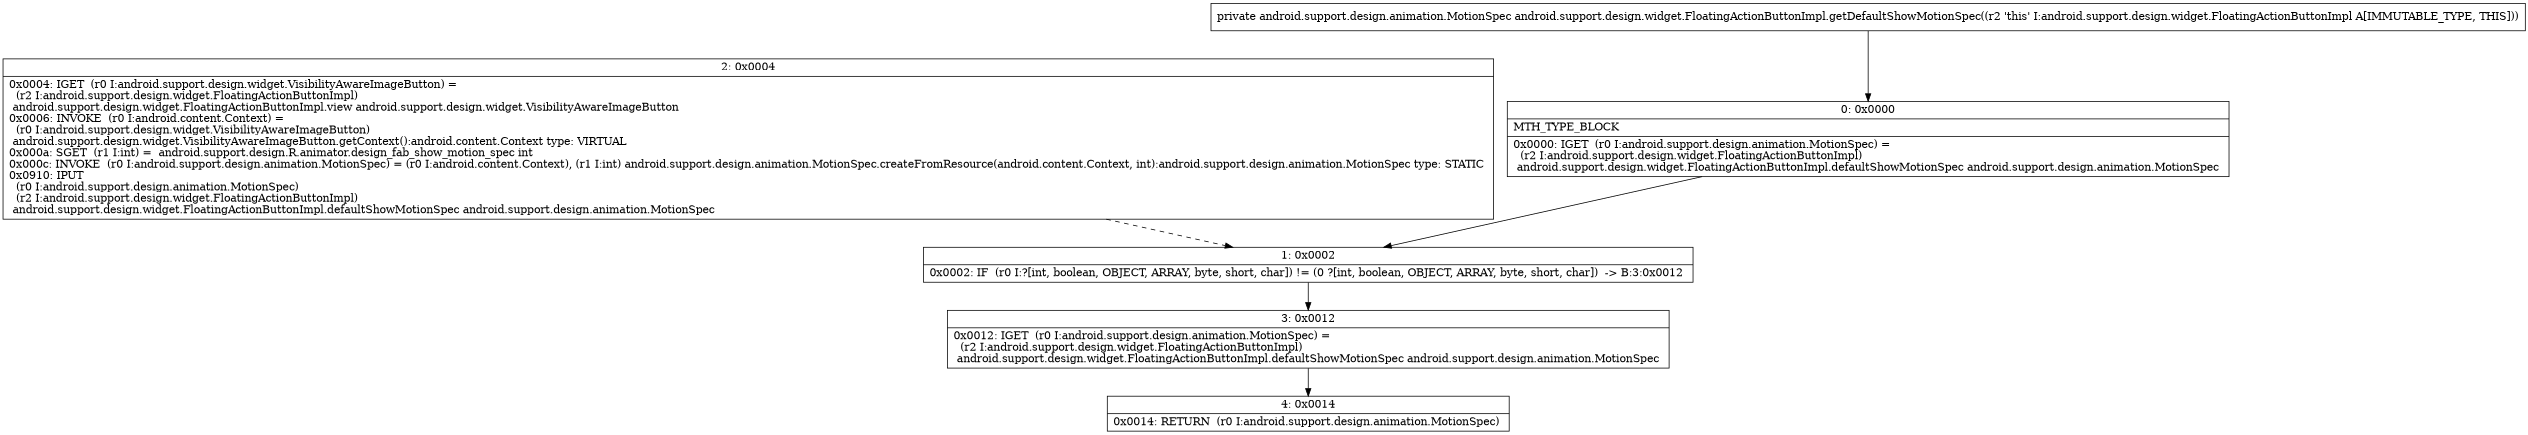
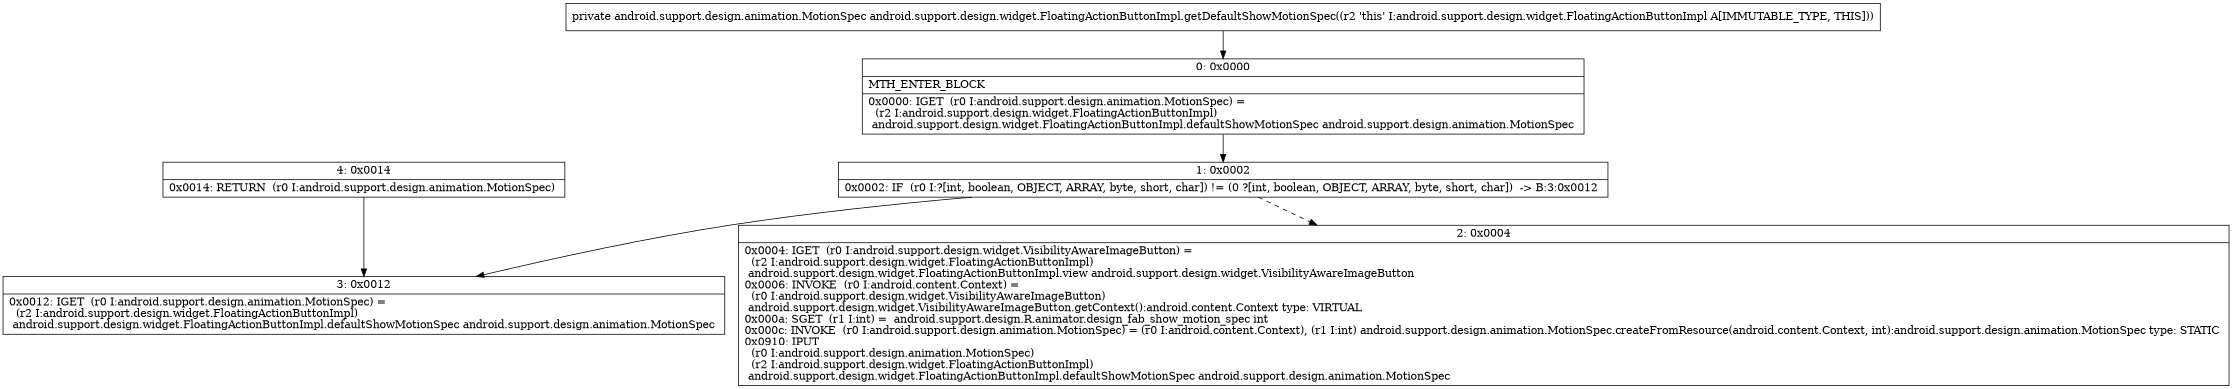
(1566, 127) -> (927, 85)
(1166, 232) -> (1284, 210)
(1308, 378) -> (364, 233)
